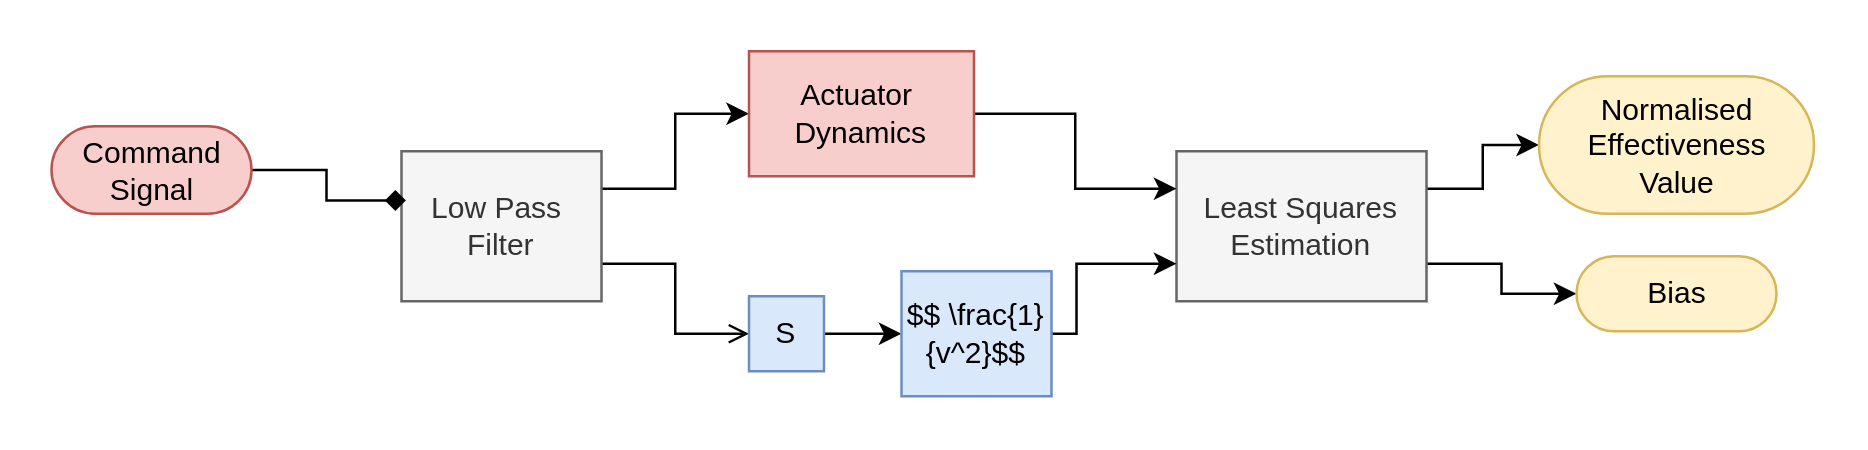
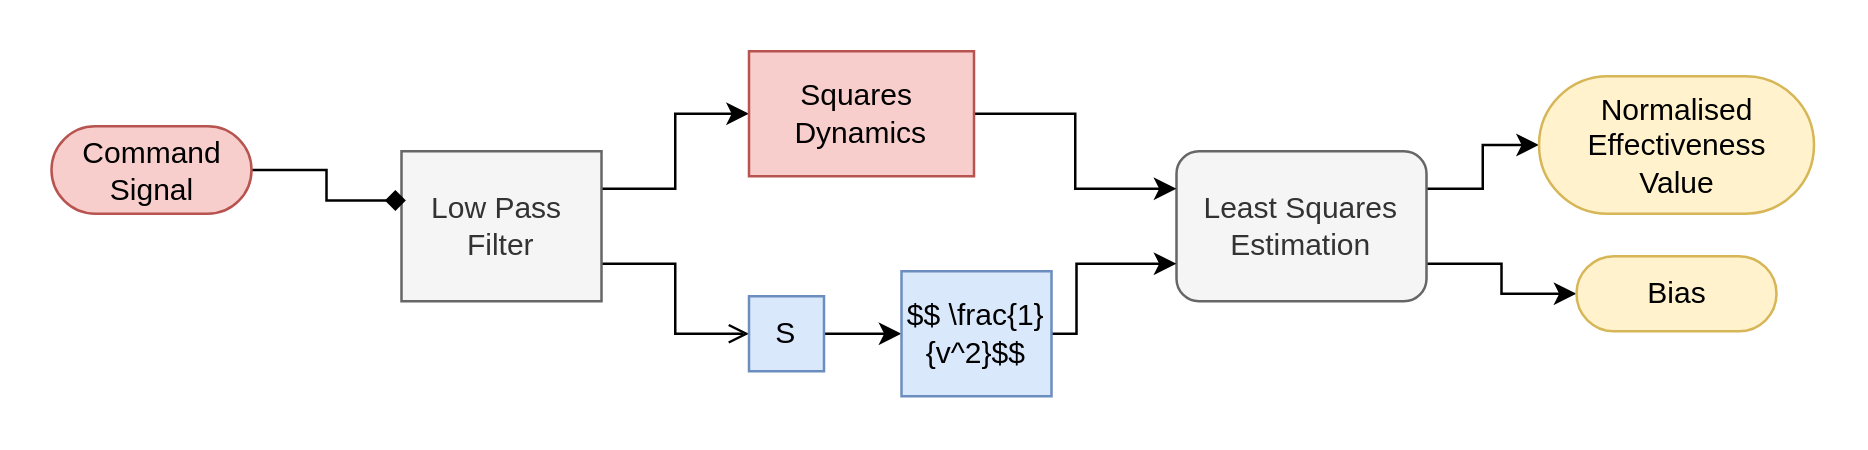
(861, 114) -> (861, 114)
(1301, 226) -> (1301, 226)
